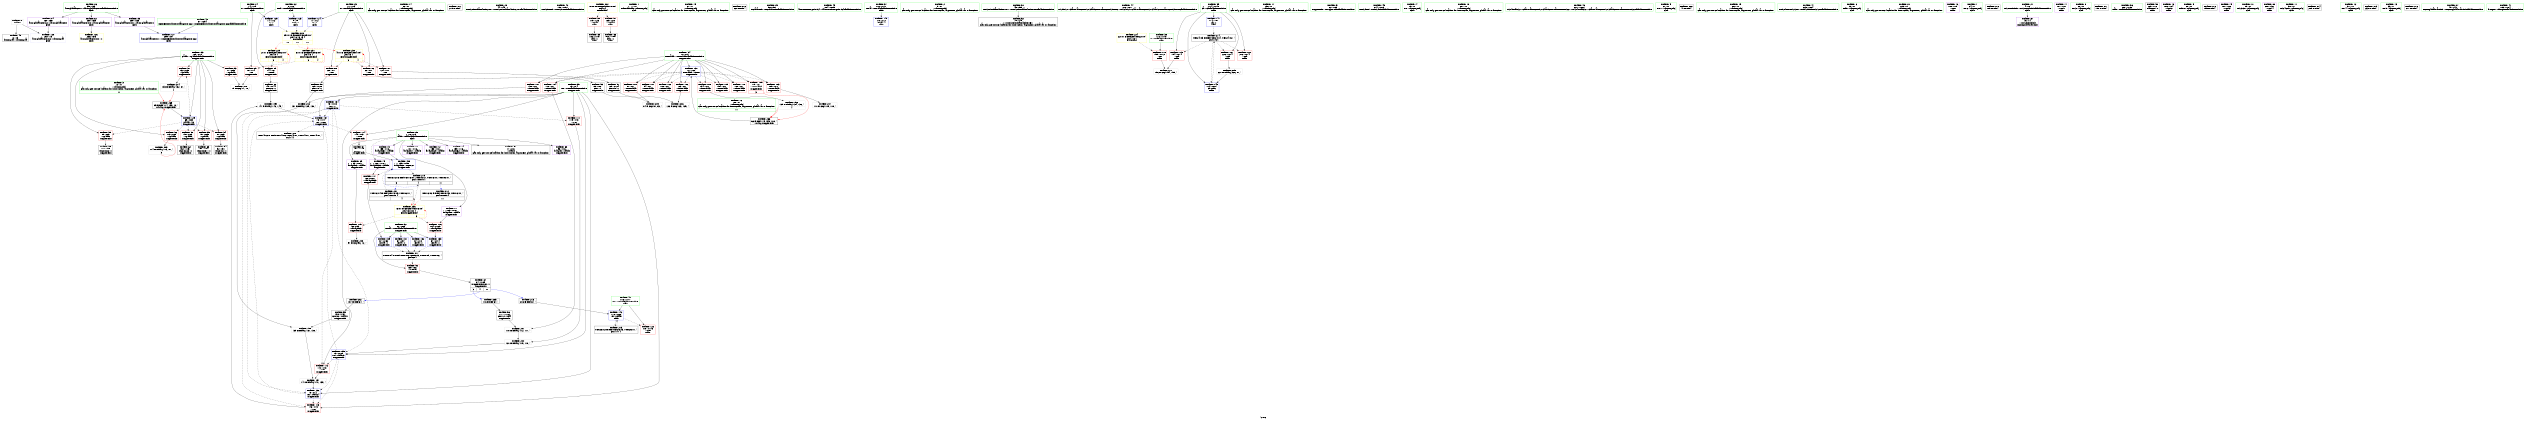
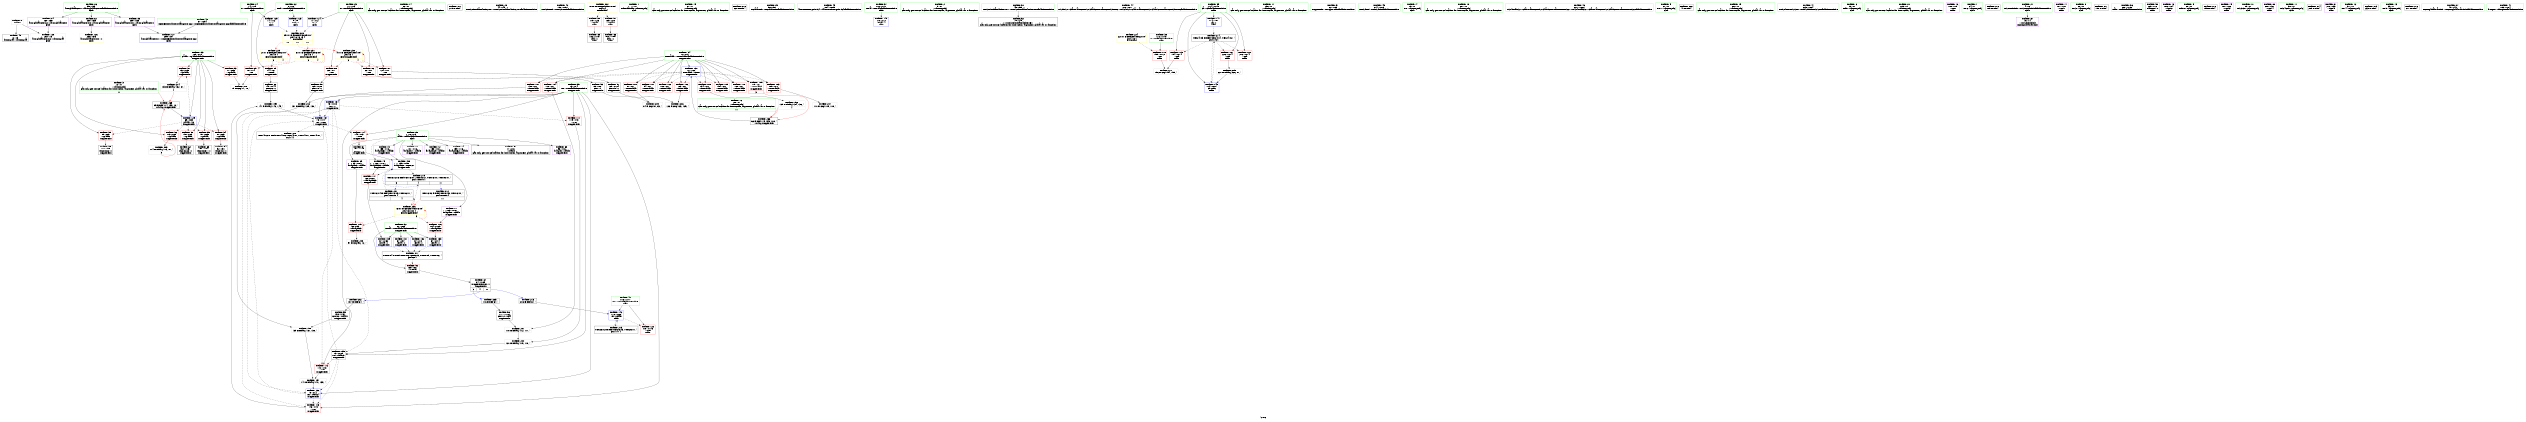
none -> (2331, 7)
